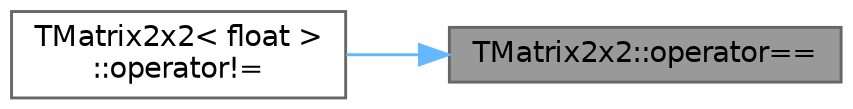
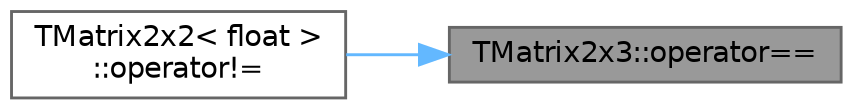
(645, 55) -> (645, 55)
